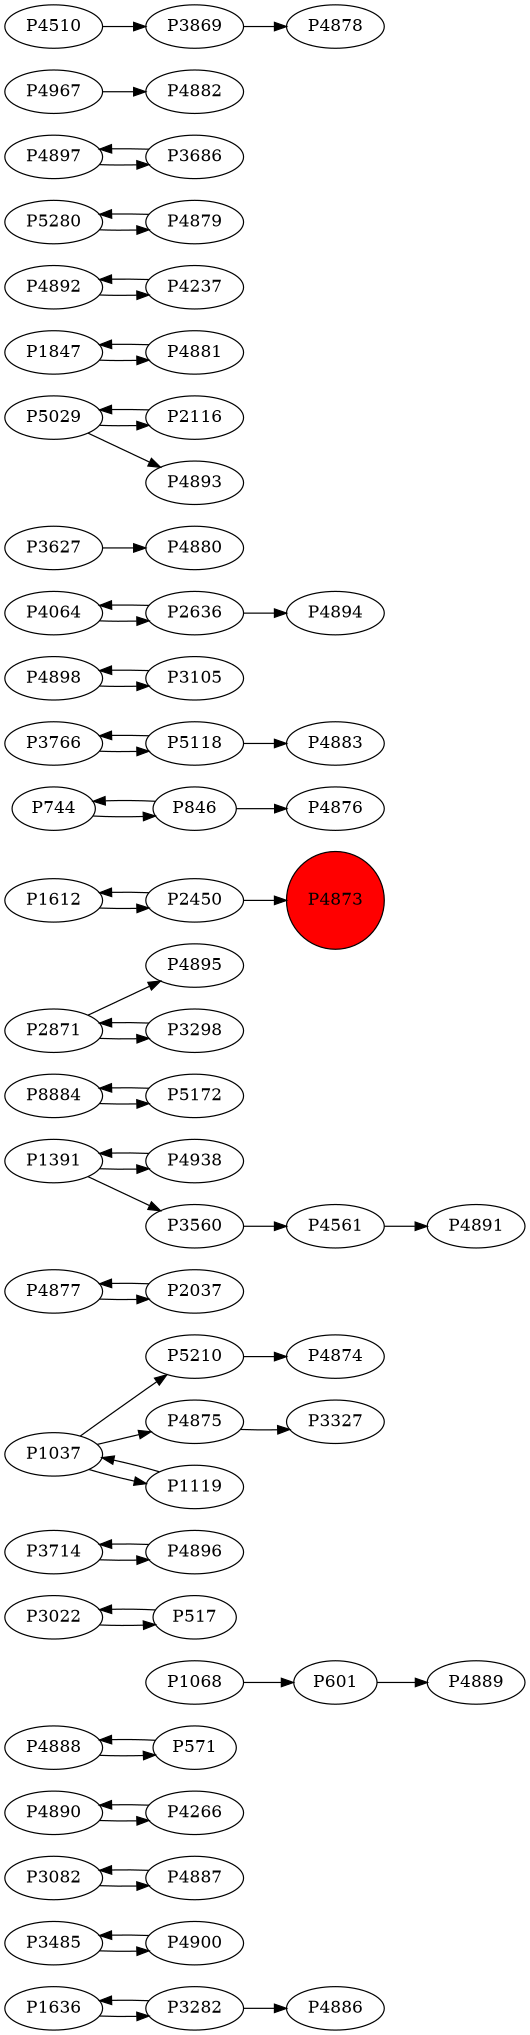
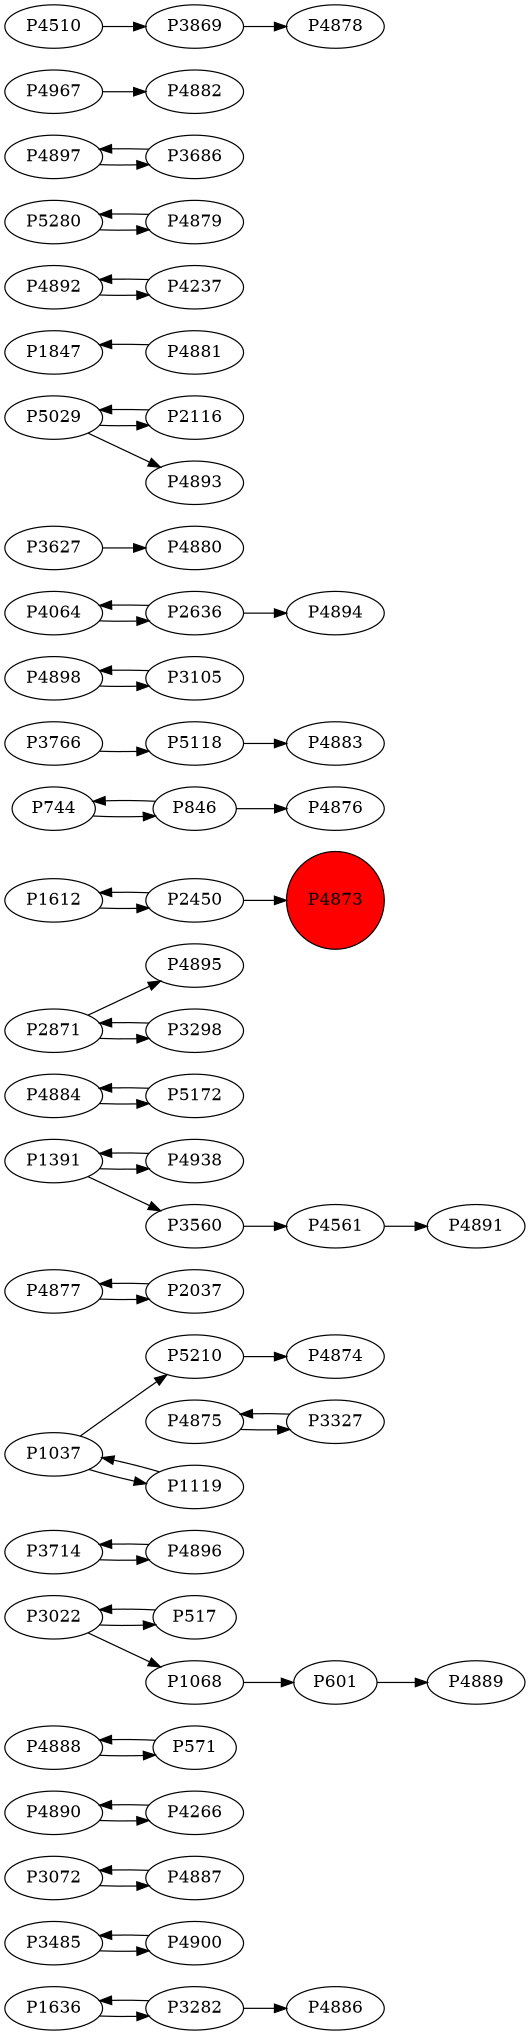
(118, 361) -> none
(130, 735) -> none
(54, 1096) -> (54, 1096)
(118, 1440) -> (271, 1414)
none -> (119, 1647)
(54, 1878) -> (54, 1878)
